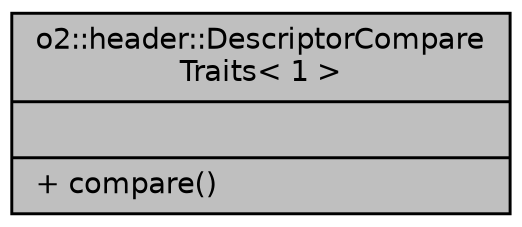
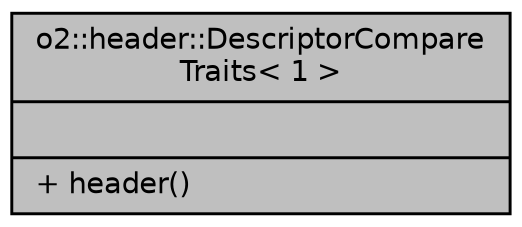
(127, 184) -> (114, 184)
